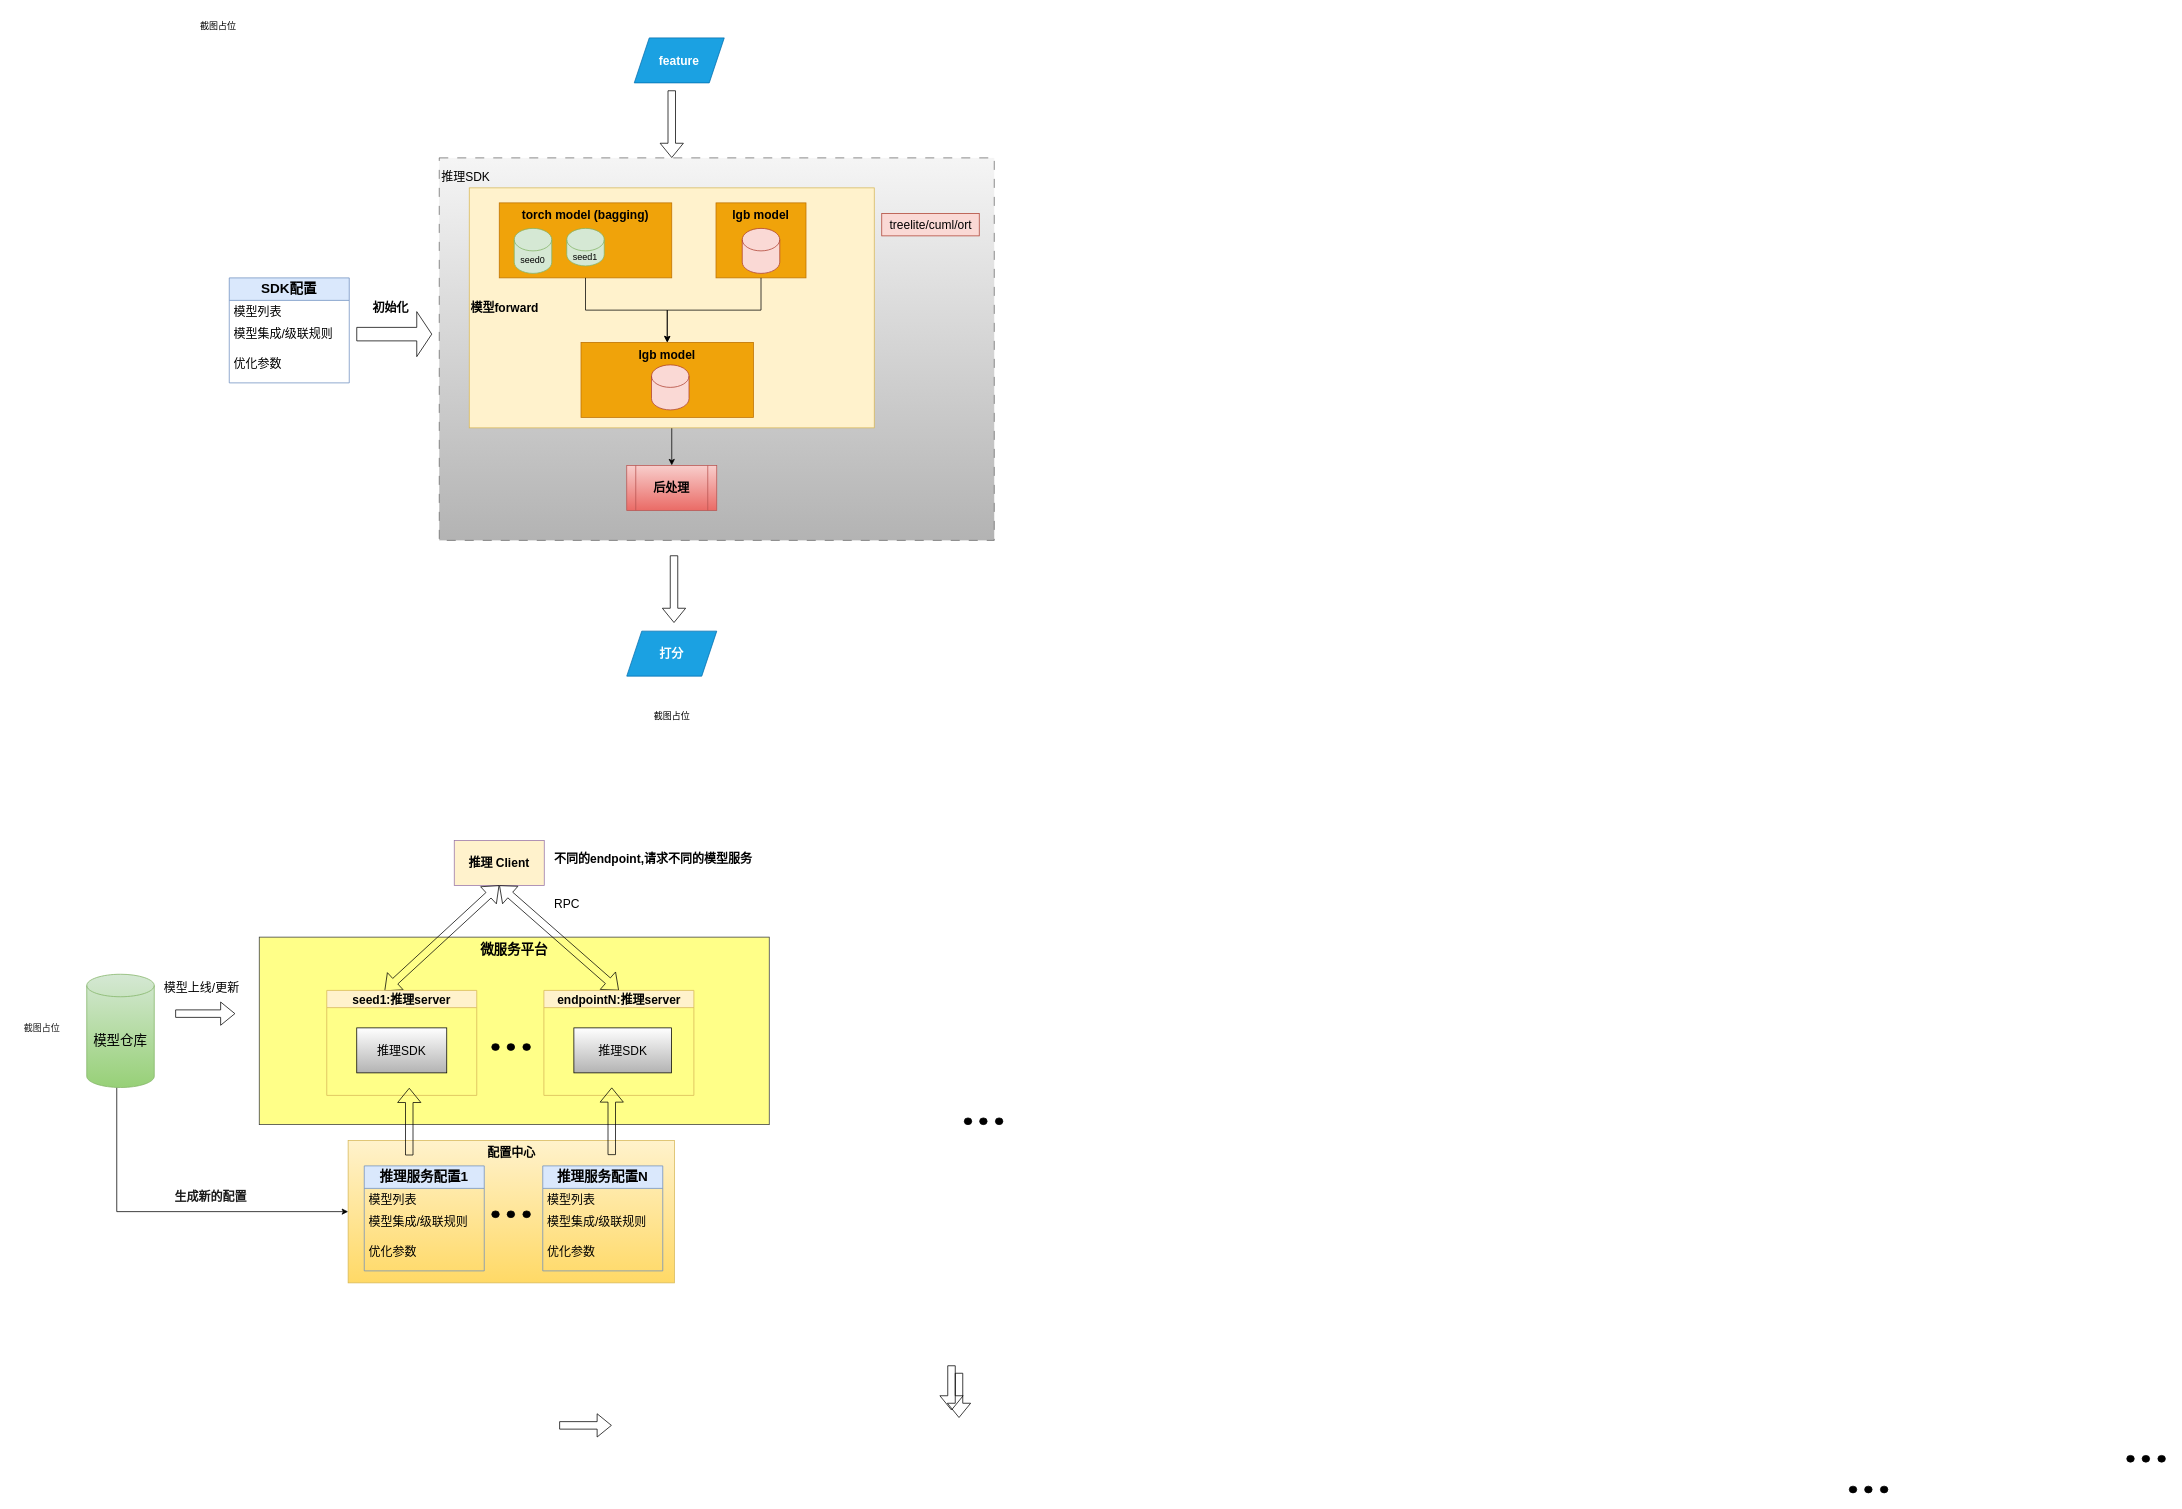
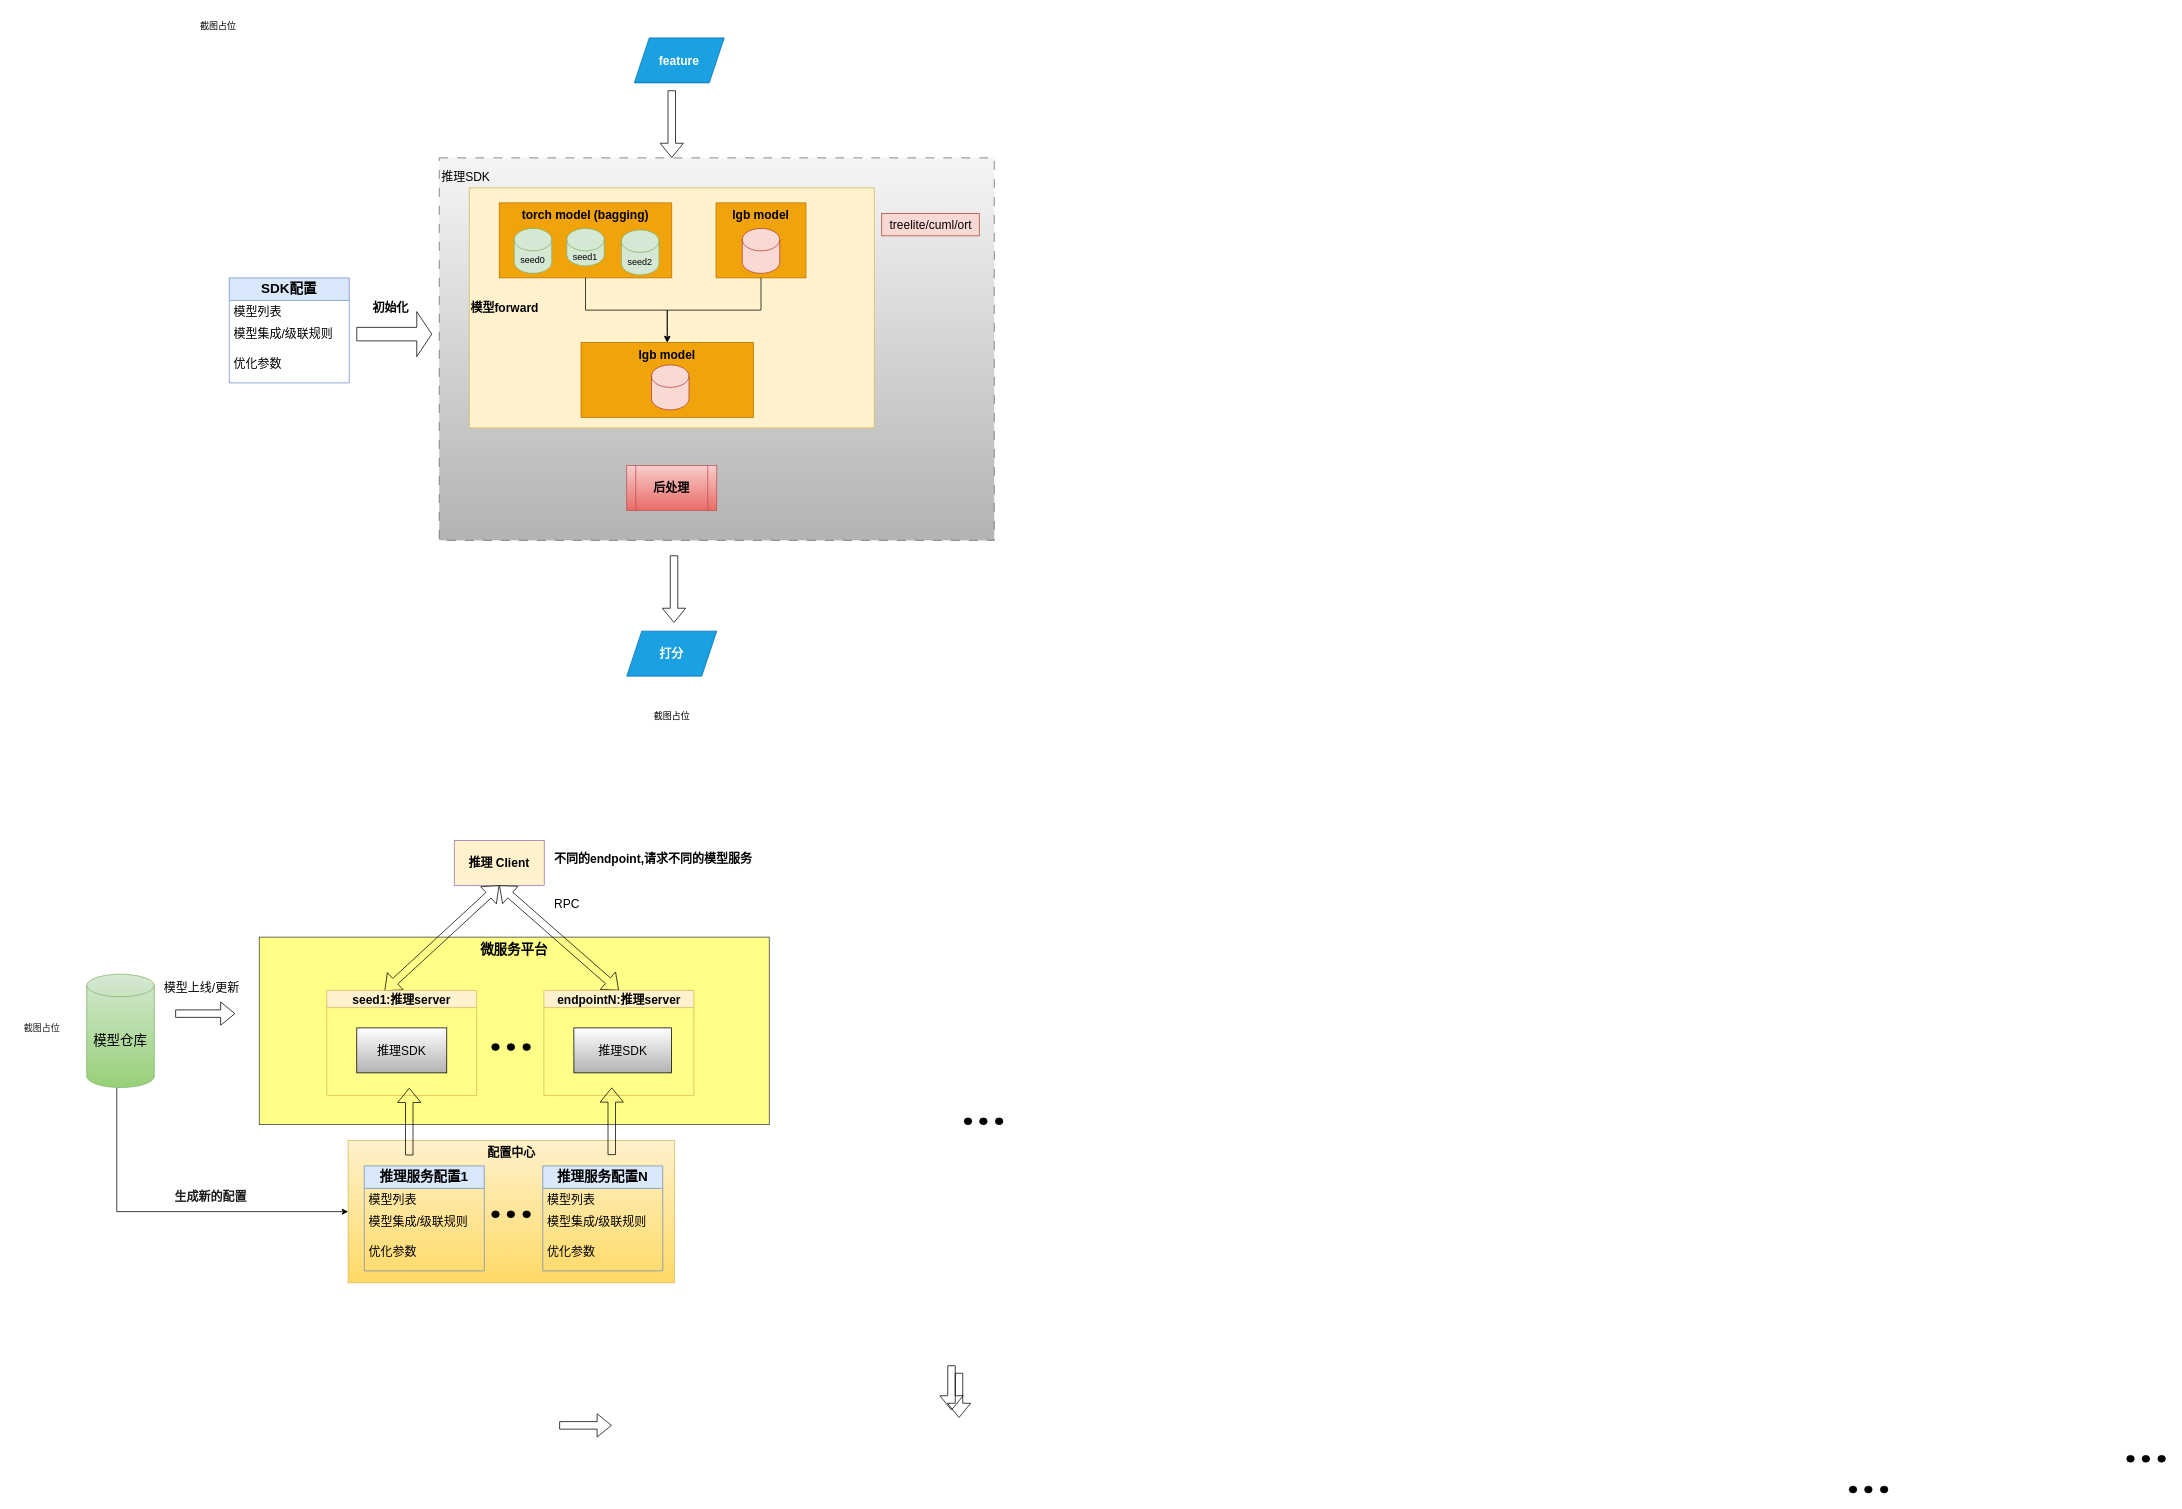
none -> (640, 252)
(672, 444) -> none
